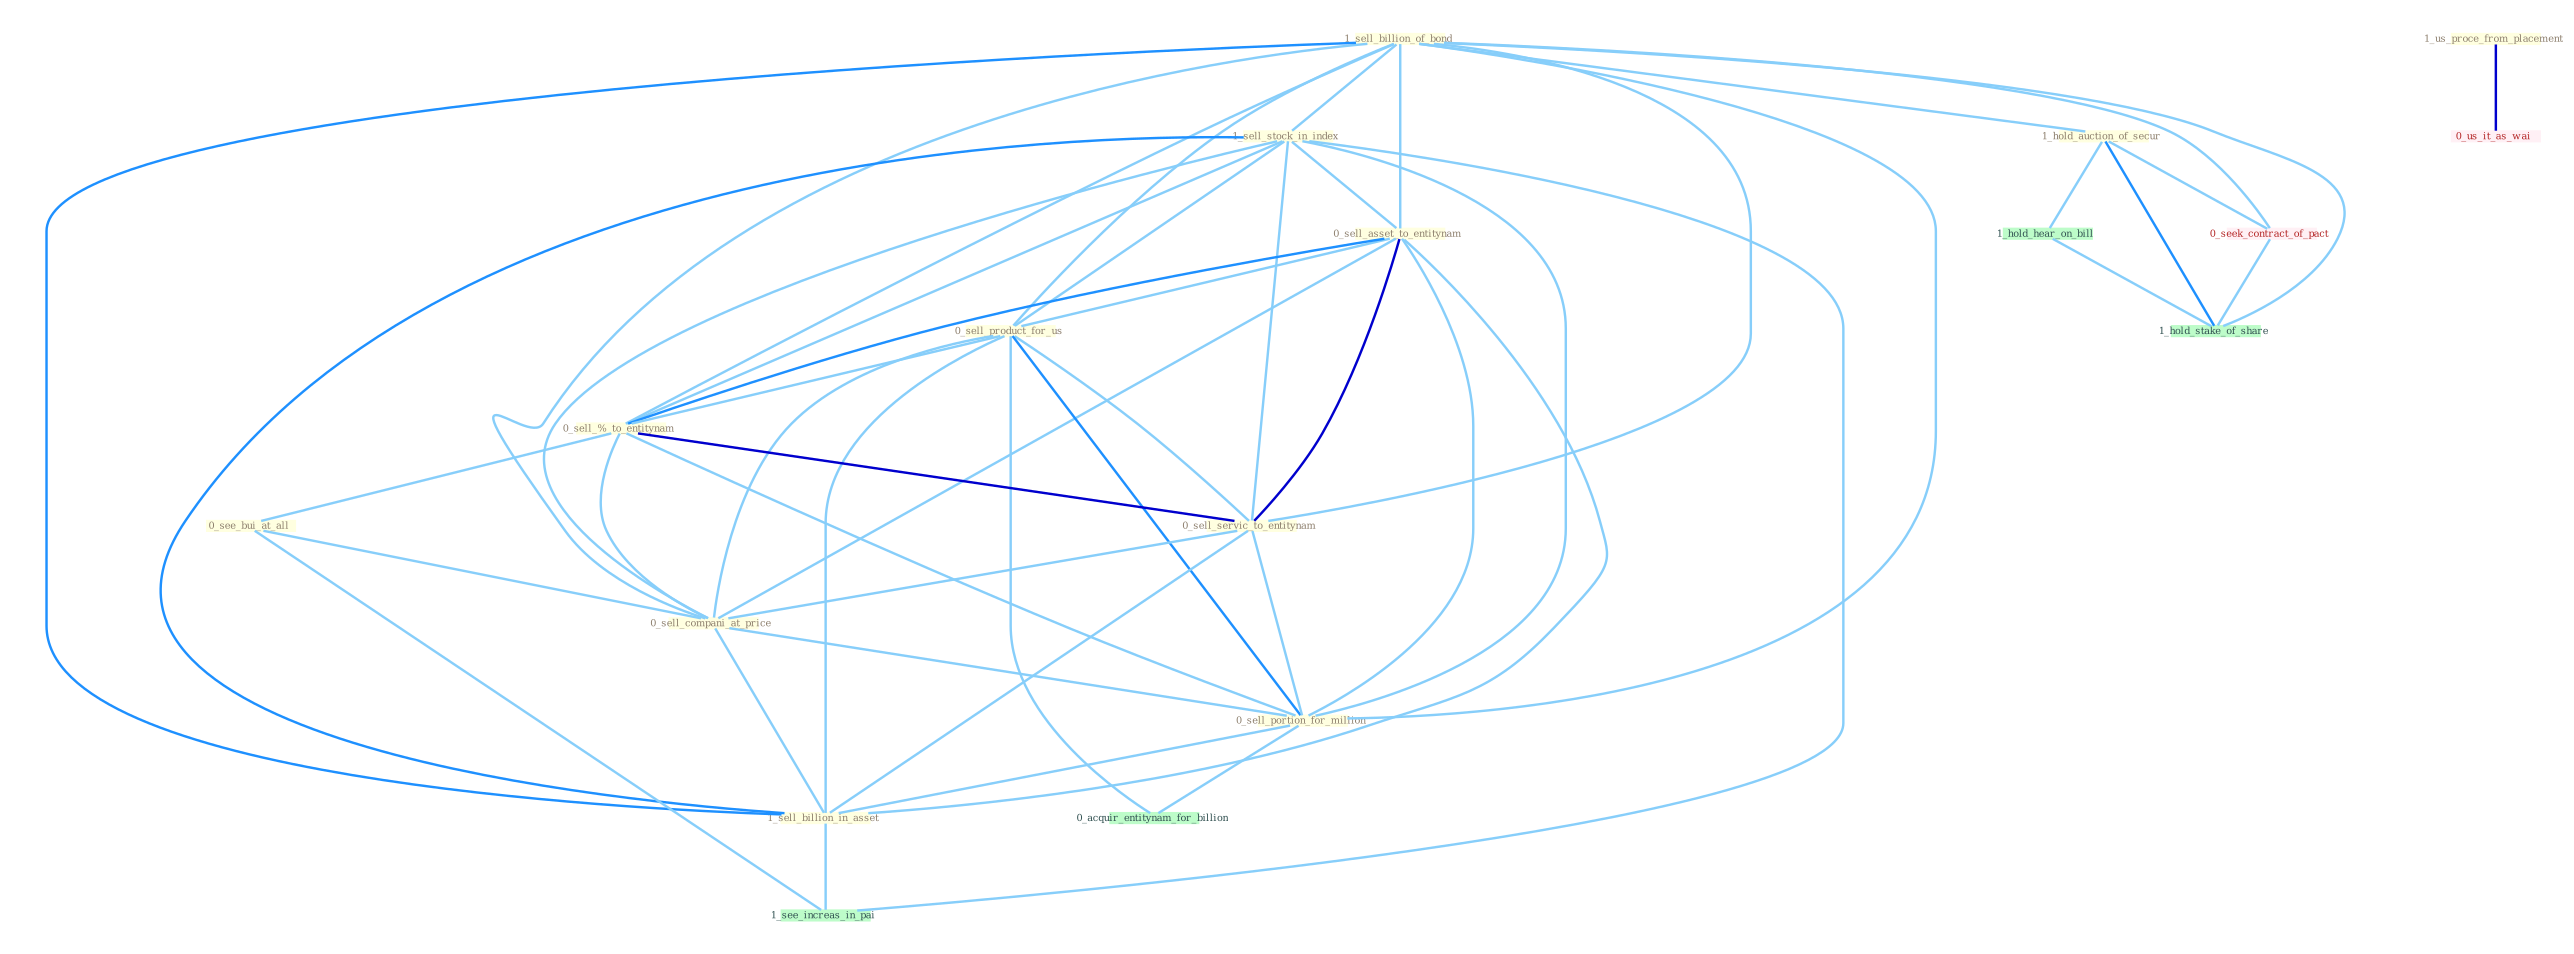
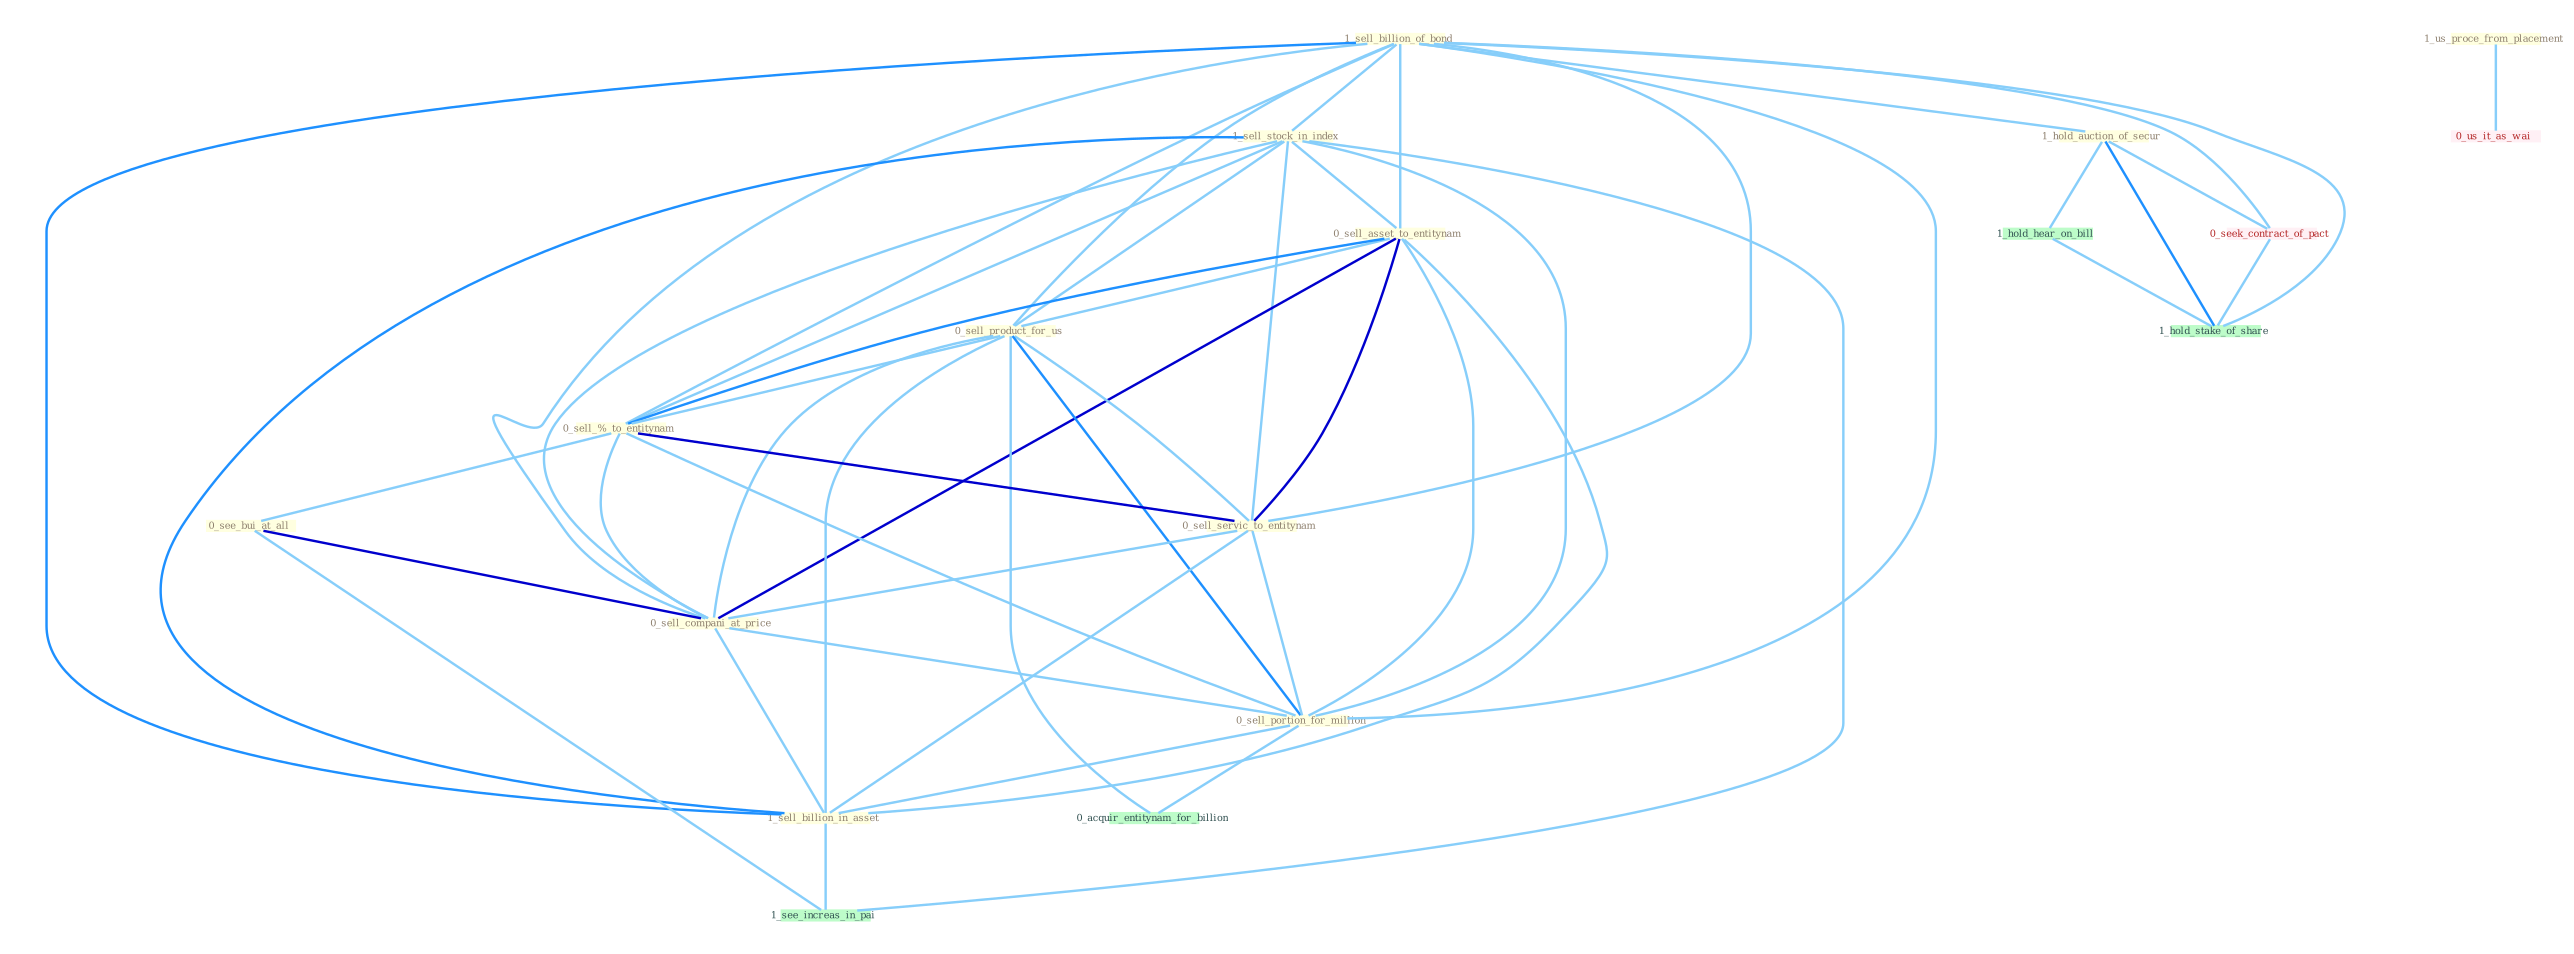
(2496, 88) -> (2496, 88)
(1057, 428) -> (1057, 428)
(482, 575) -> (482, 575)
